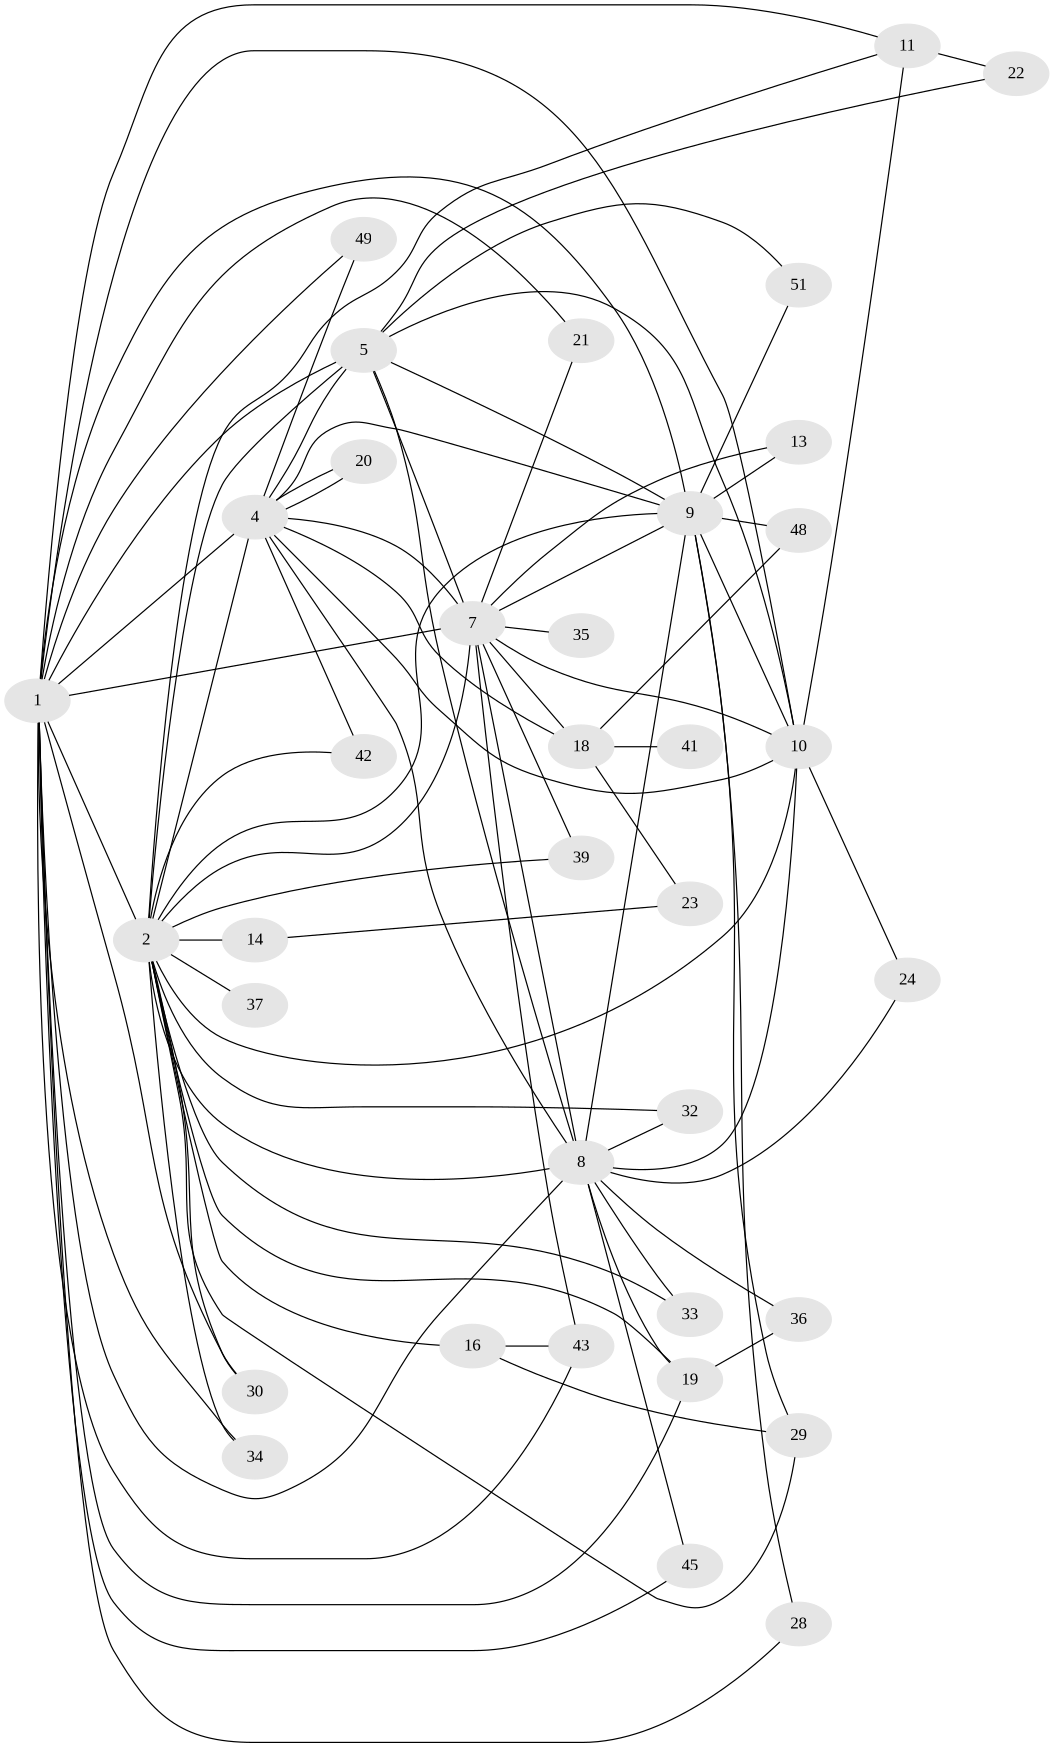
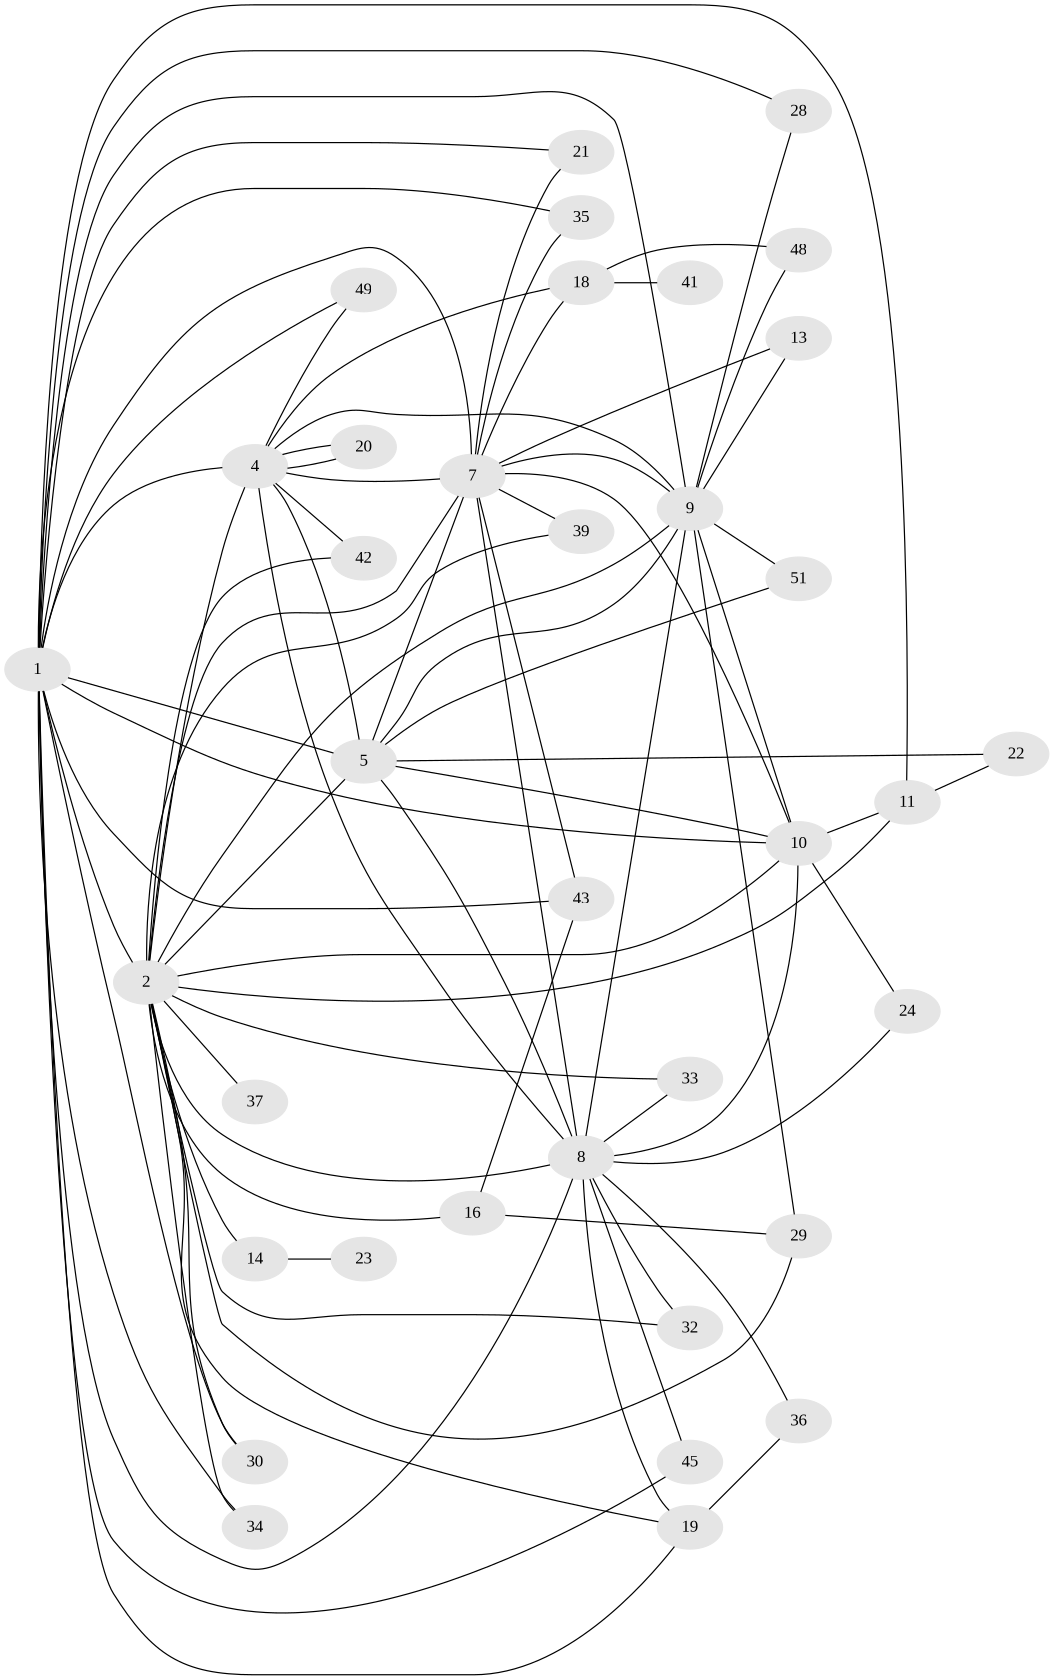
none -> (140, 242)
(473, 740) -> none
(630, 816) -> none
